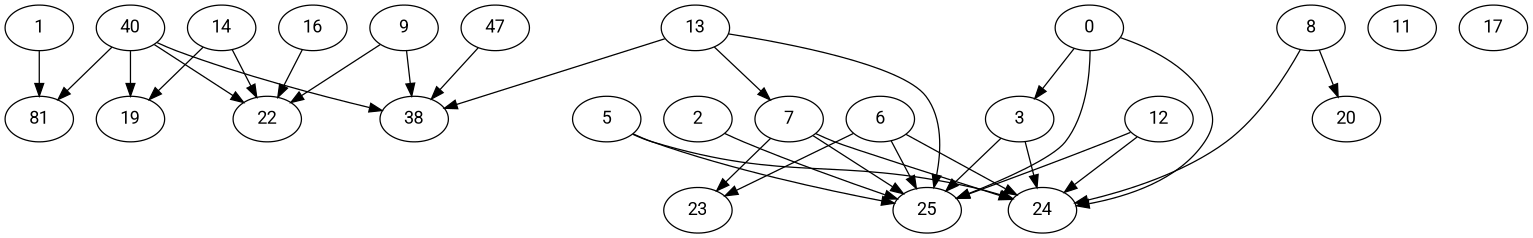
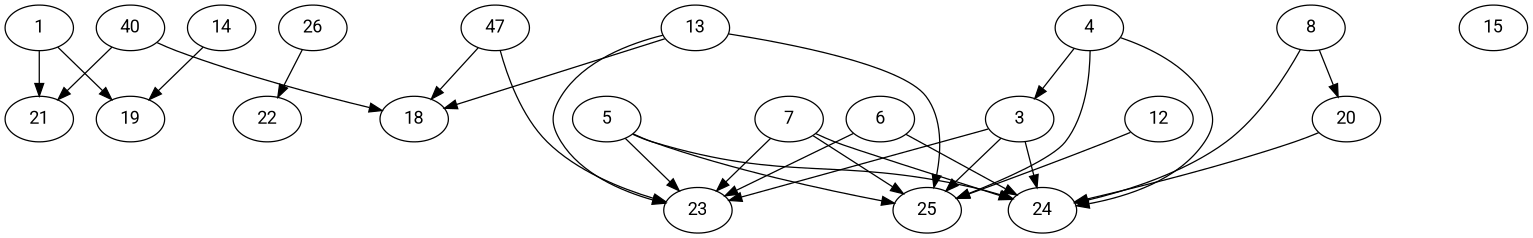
(313, 28) -> (313, 28)
(404, 28) -> none
(1089, 28) -> (1089, 28)
(1402, 28) -> none
(1493, 28) -> (1493, 28)
(240, 64) -> none
(130, 67) -> (79, 68)
(738, 69) -> (554, 114)
(194, 70) -> none
(39, 119) -> (39, 119)
(414, 119) -> (414, 119)
(698, 119) -> none
none -> (554, 148)
none -> (902, 153)
(898, 154) -> none
none -> (648, 160)
(1106, 161) -> (1204, 169)
